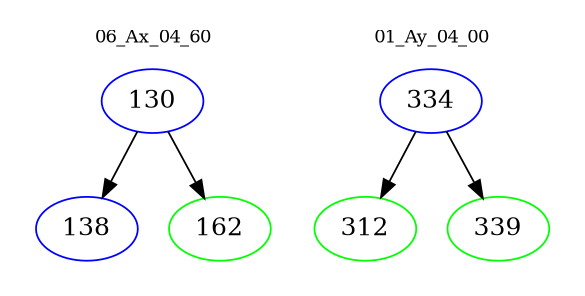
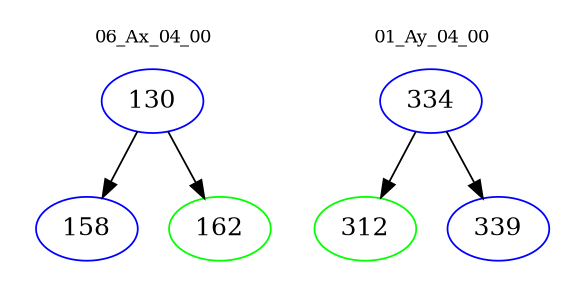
(153, 38) -> (153, 38)
(87, 229) -> (87, 229)
(498, 229) -> (498, 229)
